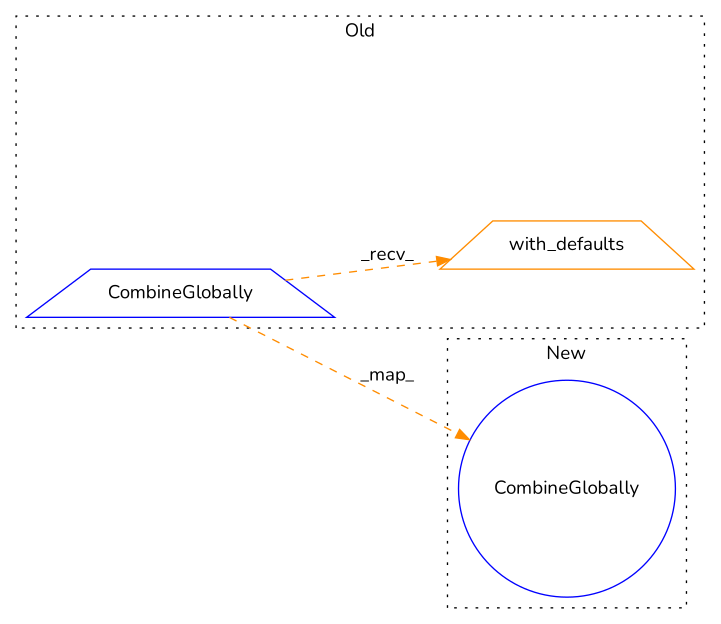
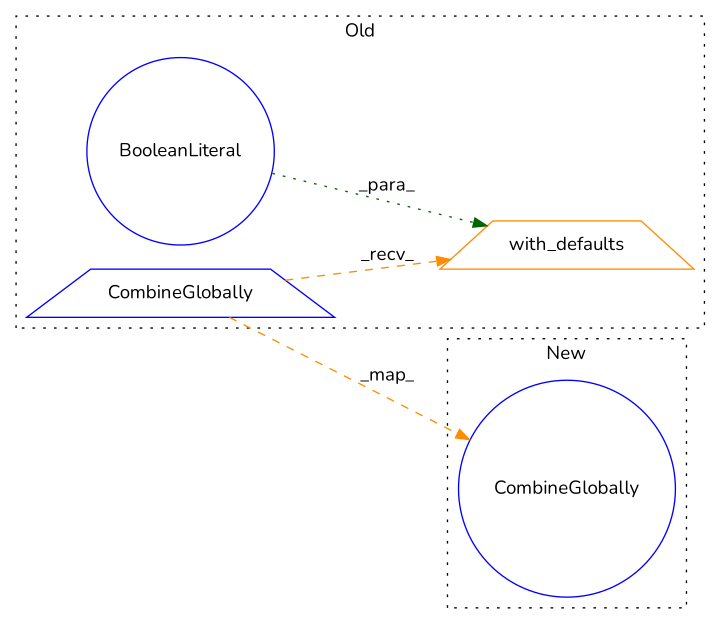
none -> (181, 151)
